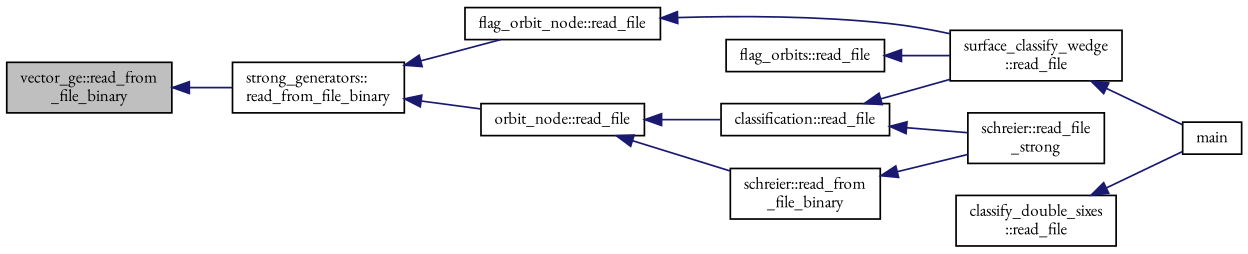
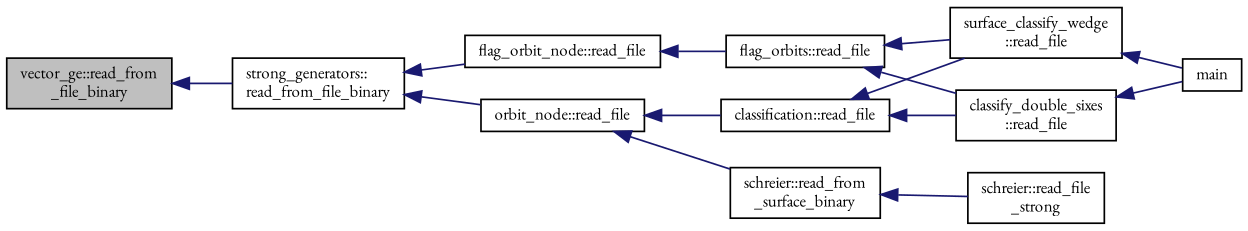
(814, 18) -> (702, 51)
none -> (924, 84)
(937, 130) -> (931, 115)
(805, 194) -> (805, 193)
